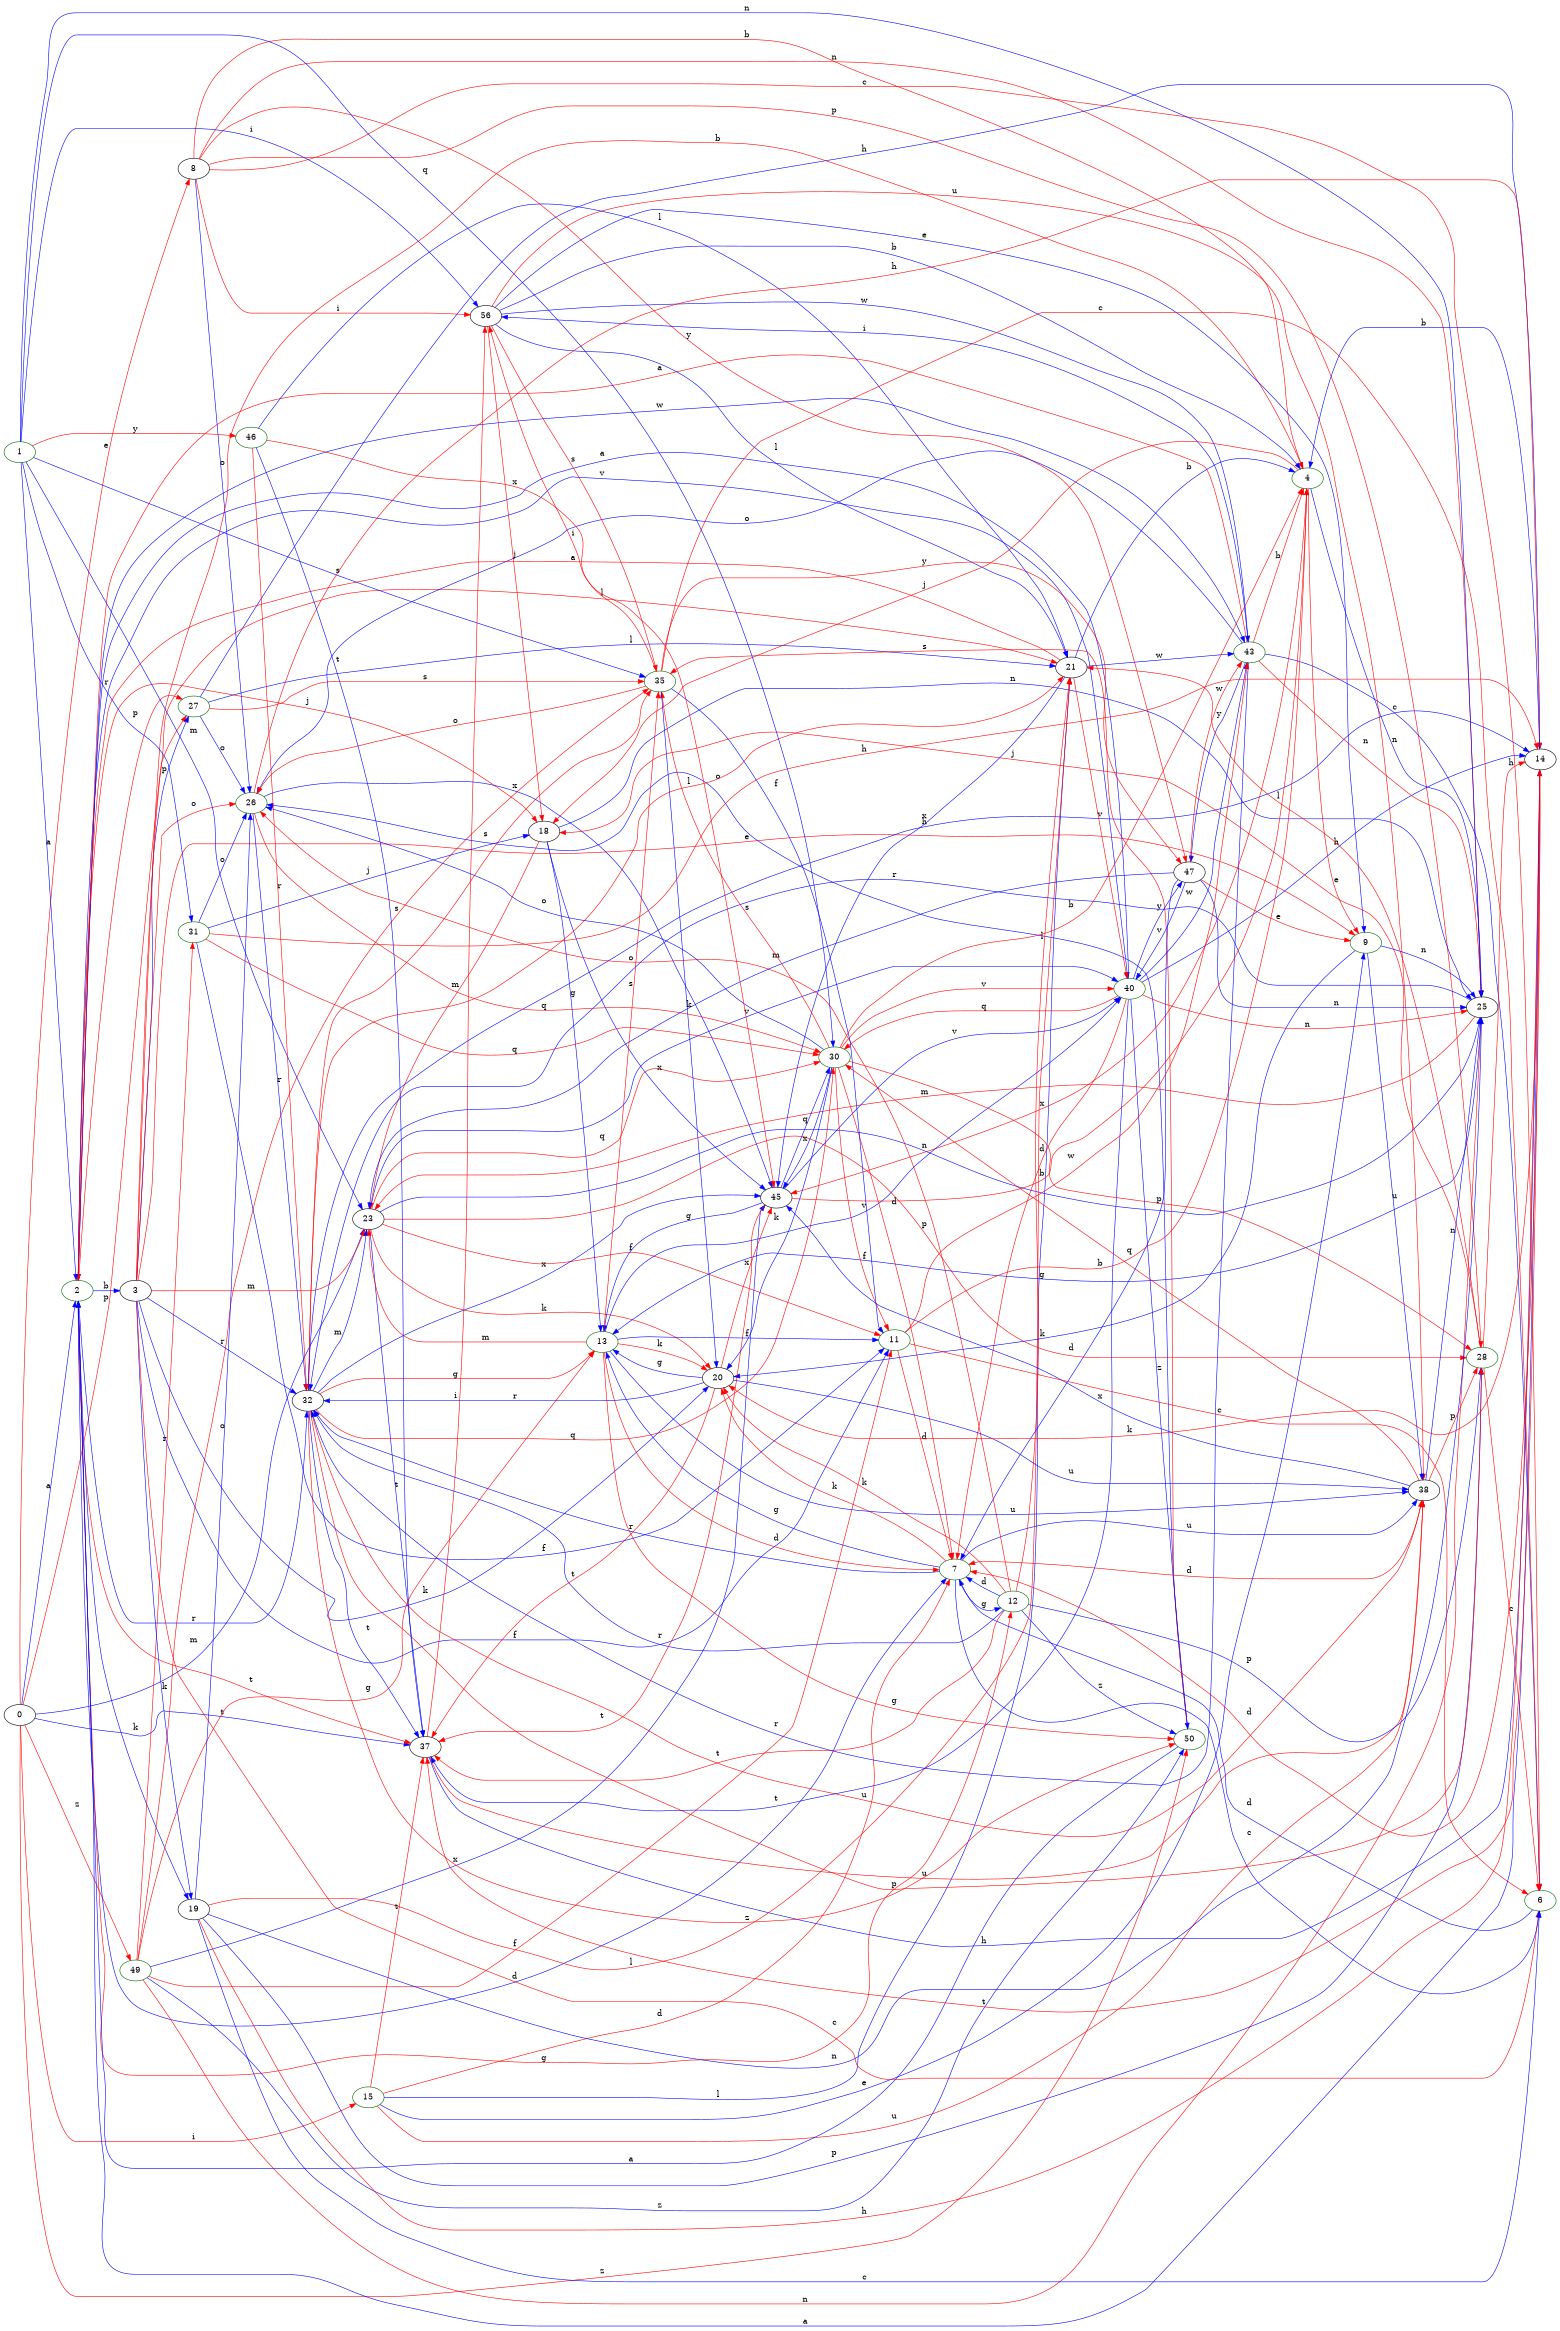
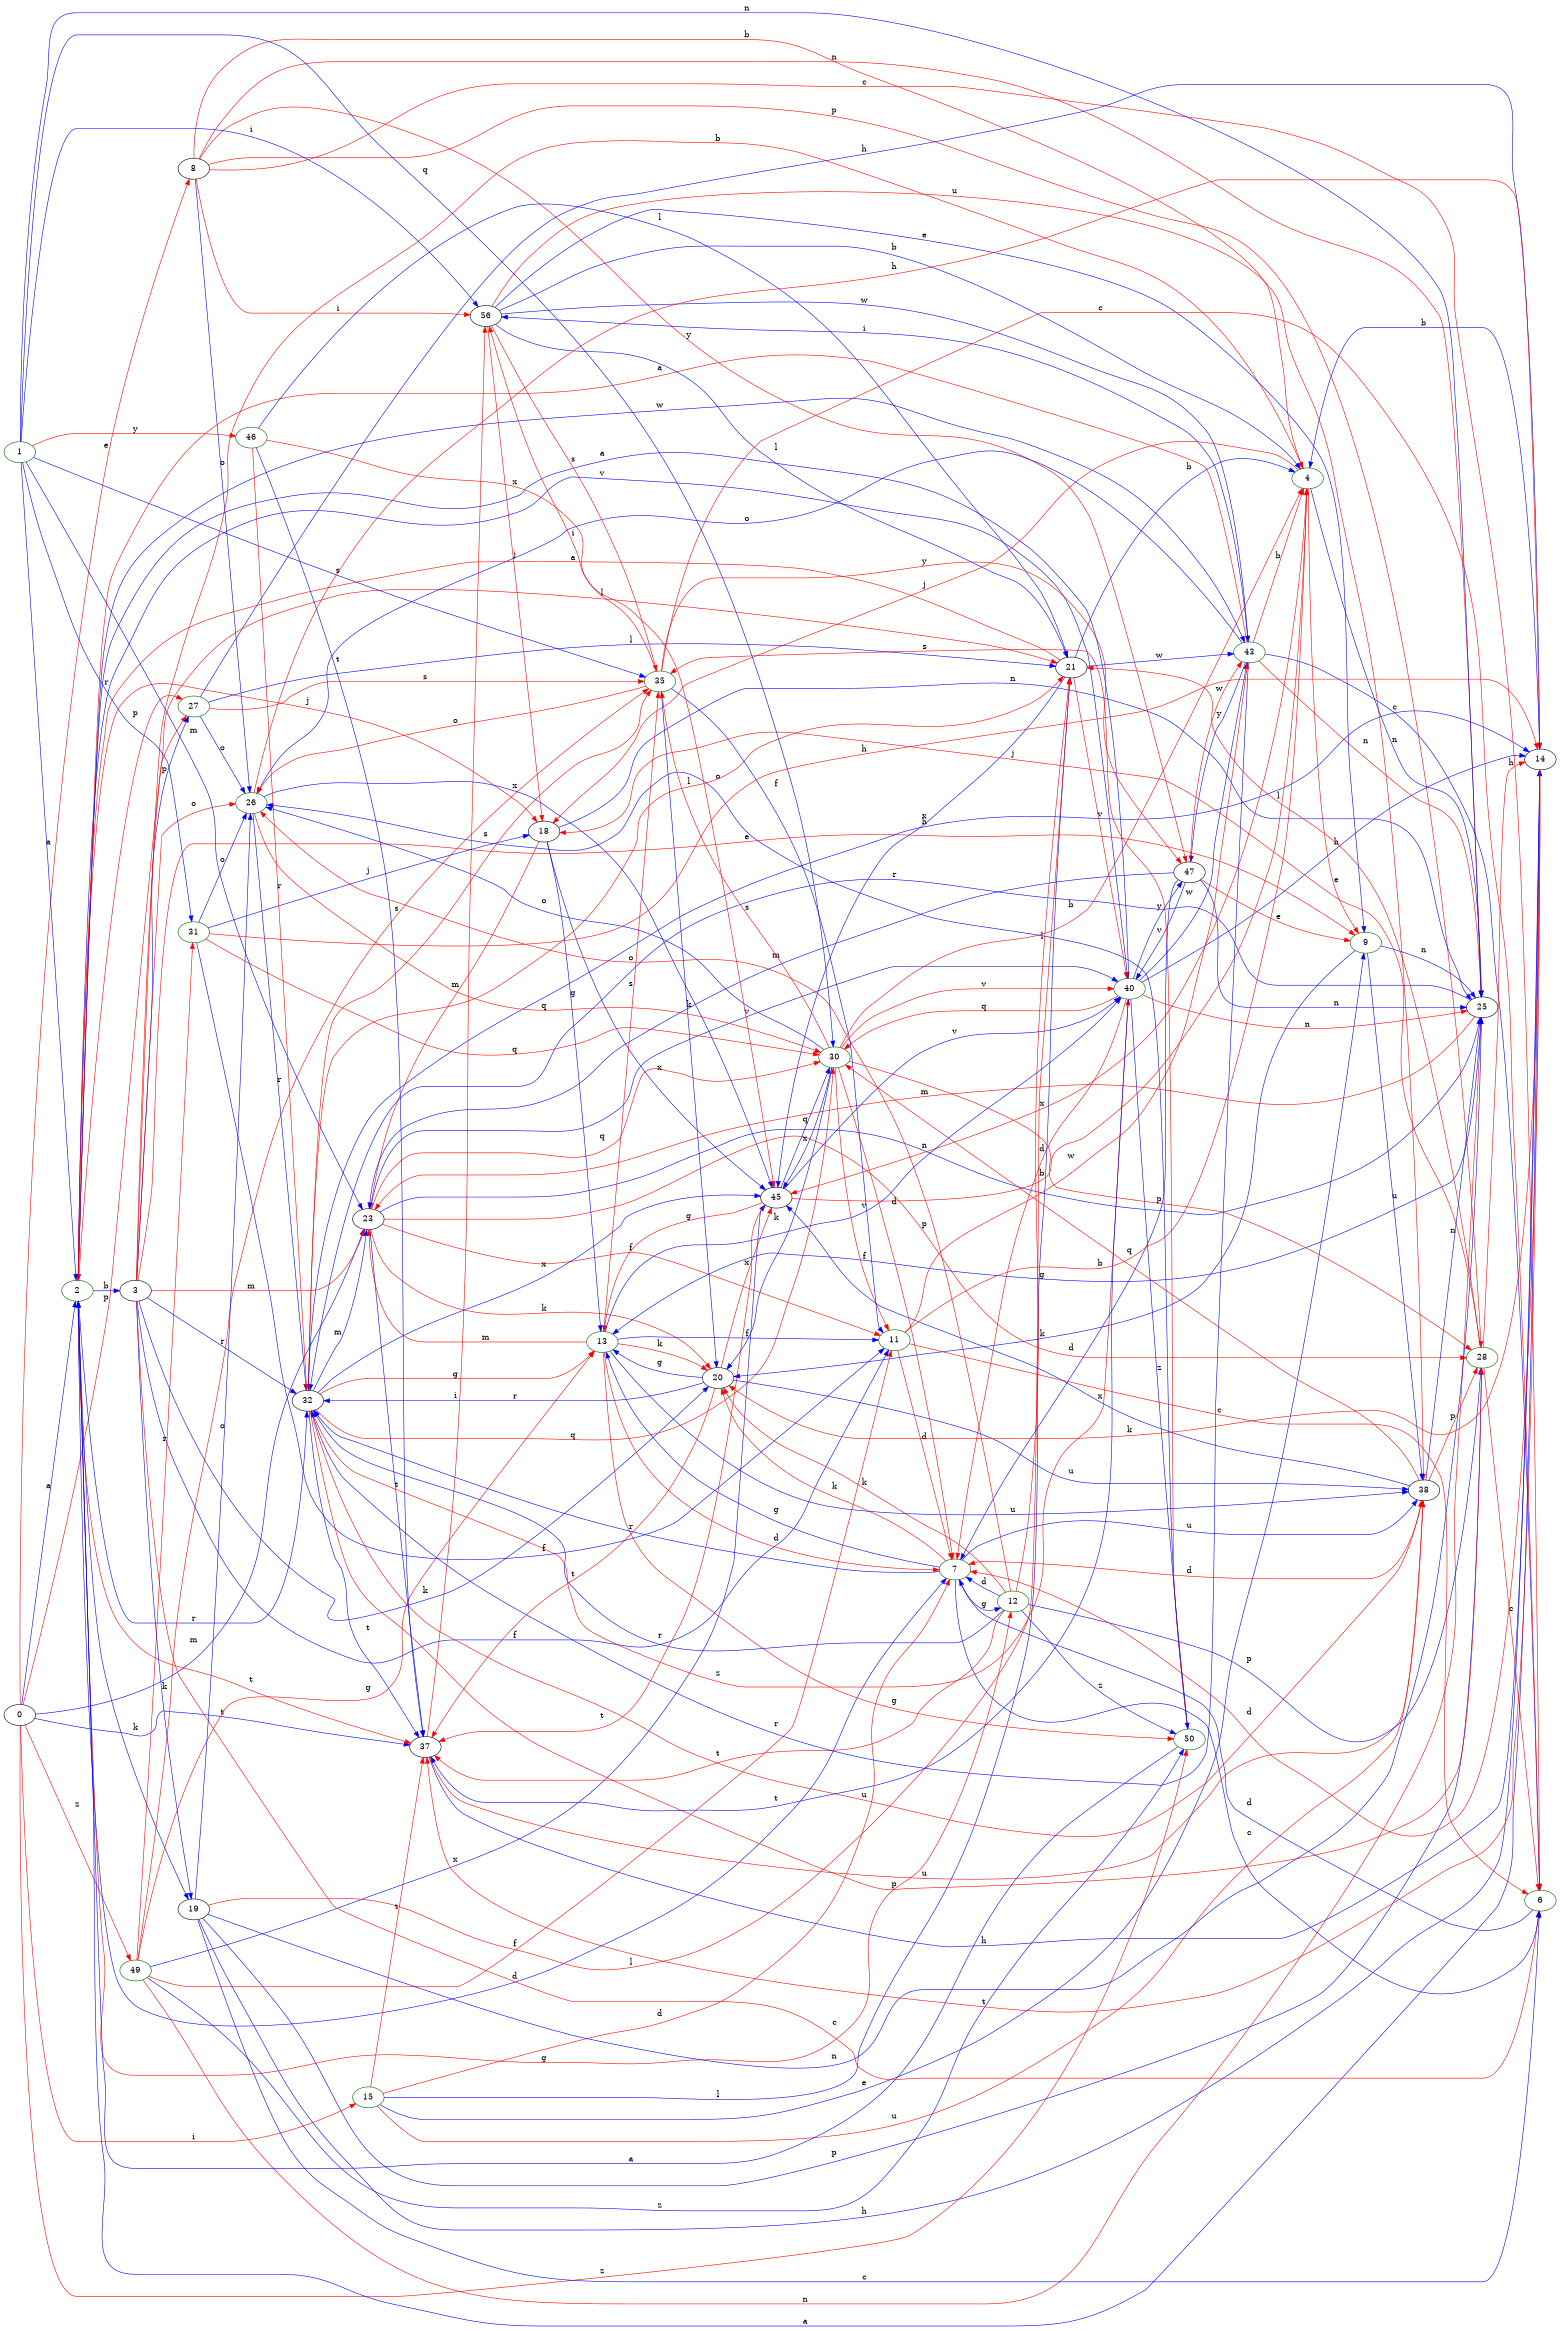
(656, 1232) -> (656, 1232)
(585, 1907) -> (945, 1683)
(1316, 2016) -> (1316, 2016)
